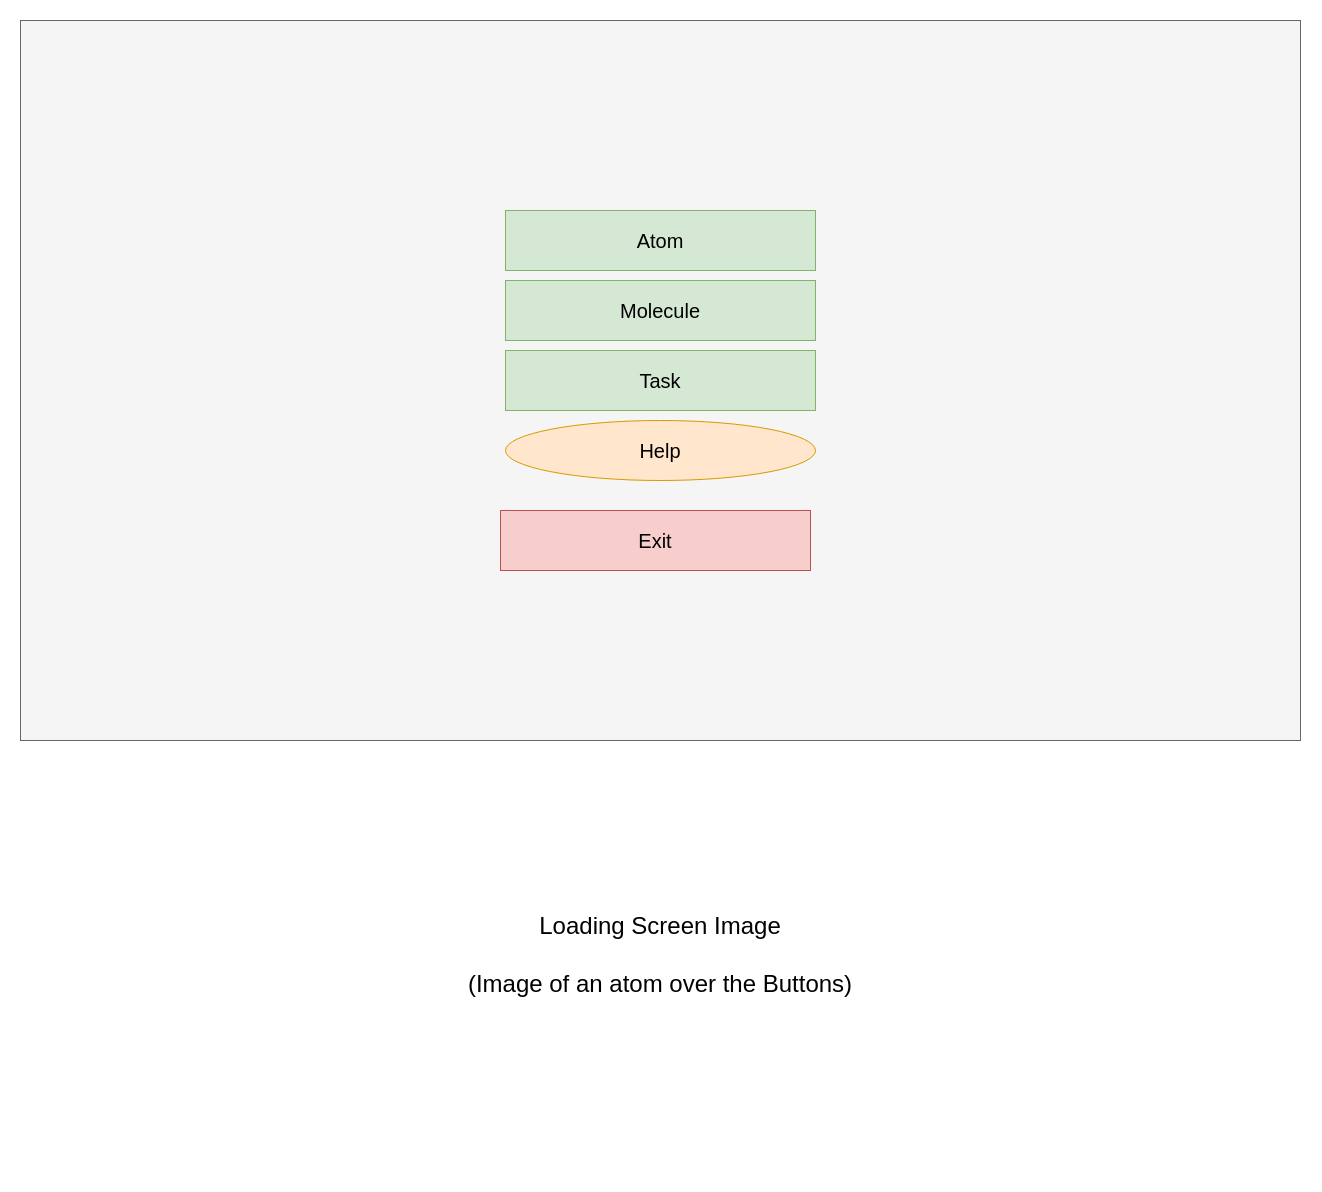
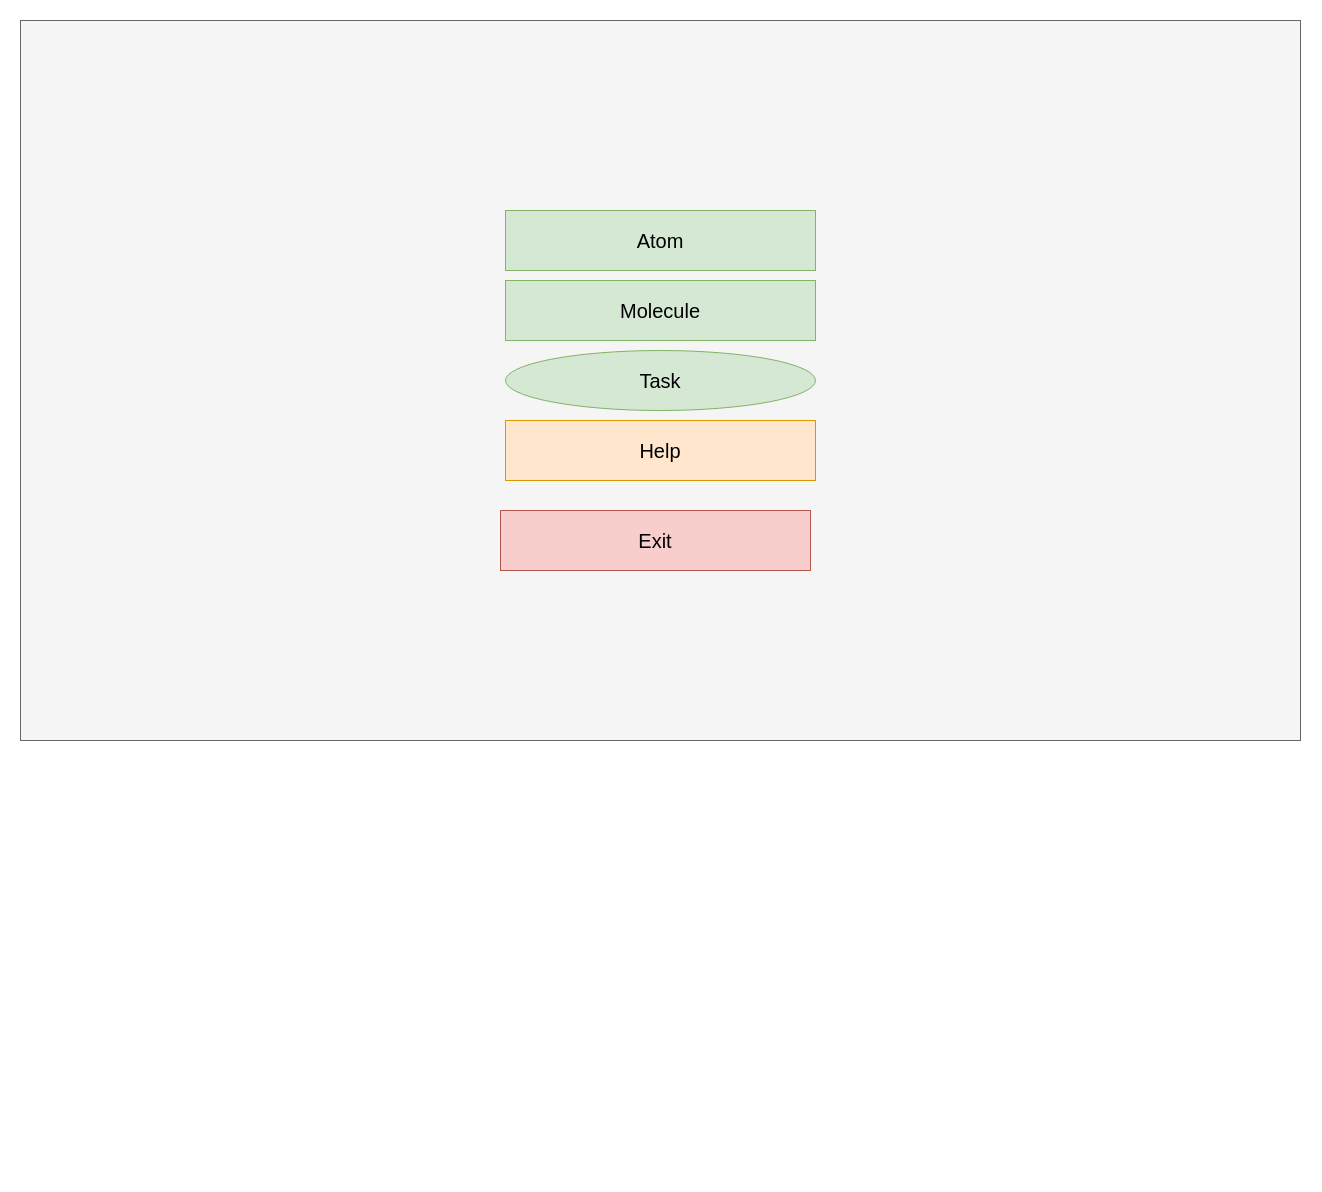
(661, 381) -> (661, 381)
(661, 451) -> (661, 451)
(661, 956) -> none
